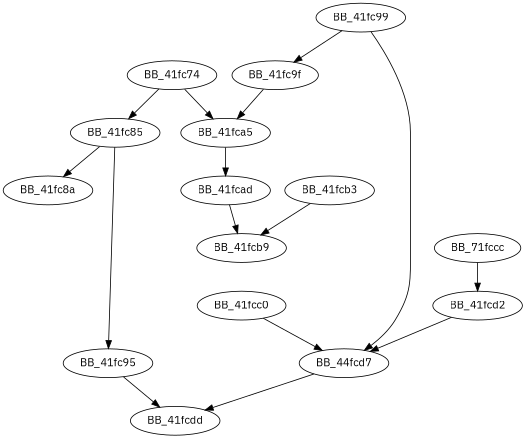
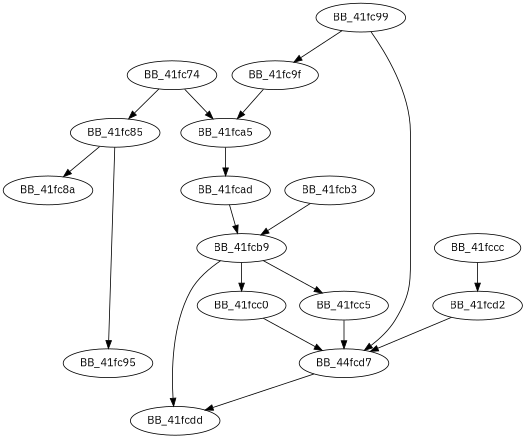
(478, 248) -> (478, 248)
none -> (242, 273)
none -> (344, 306)
(139, 389) -> (179, 322)
